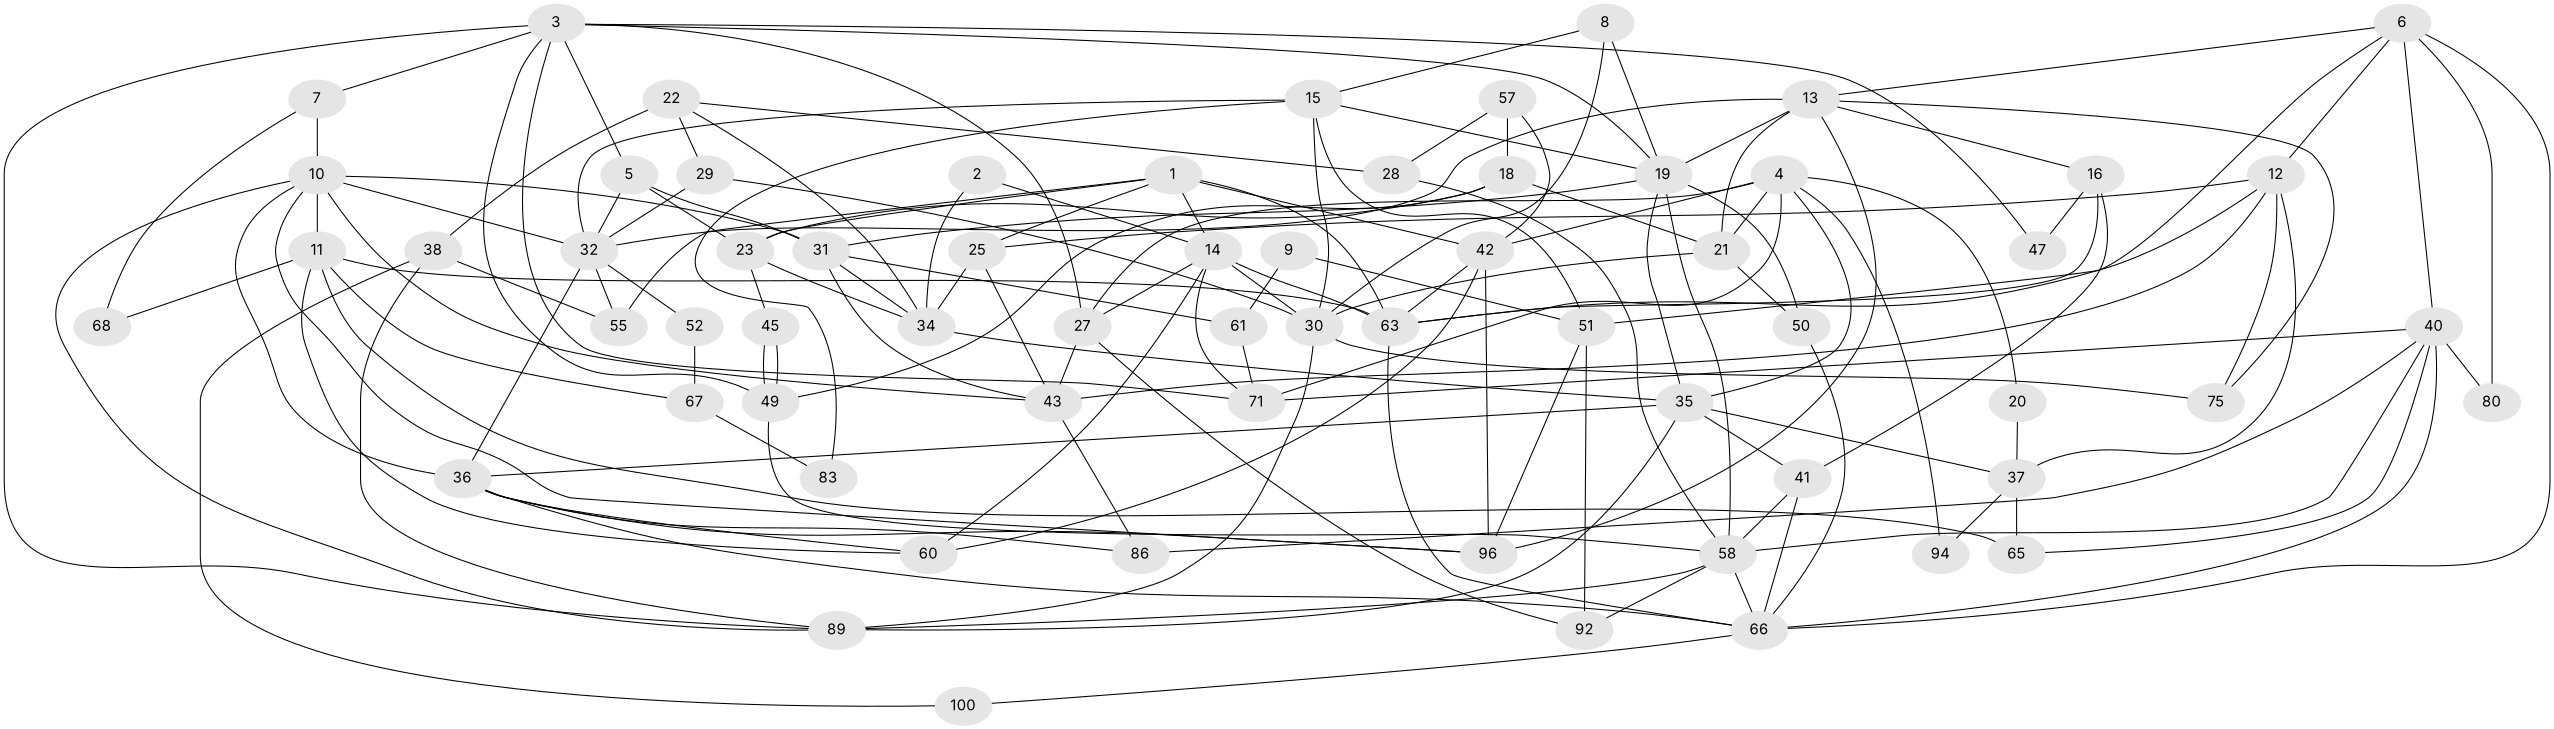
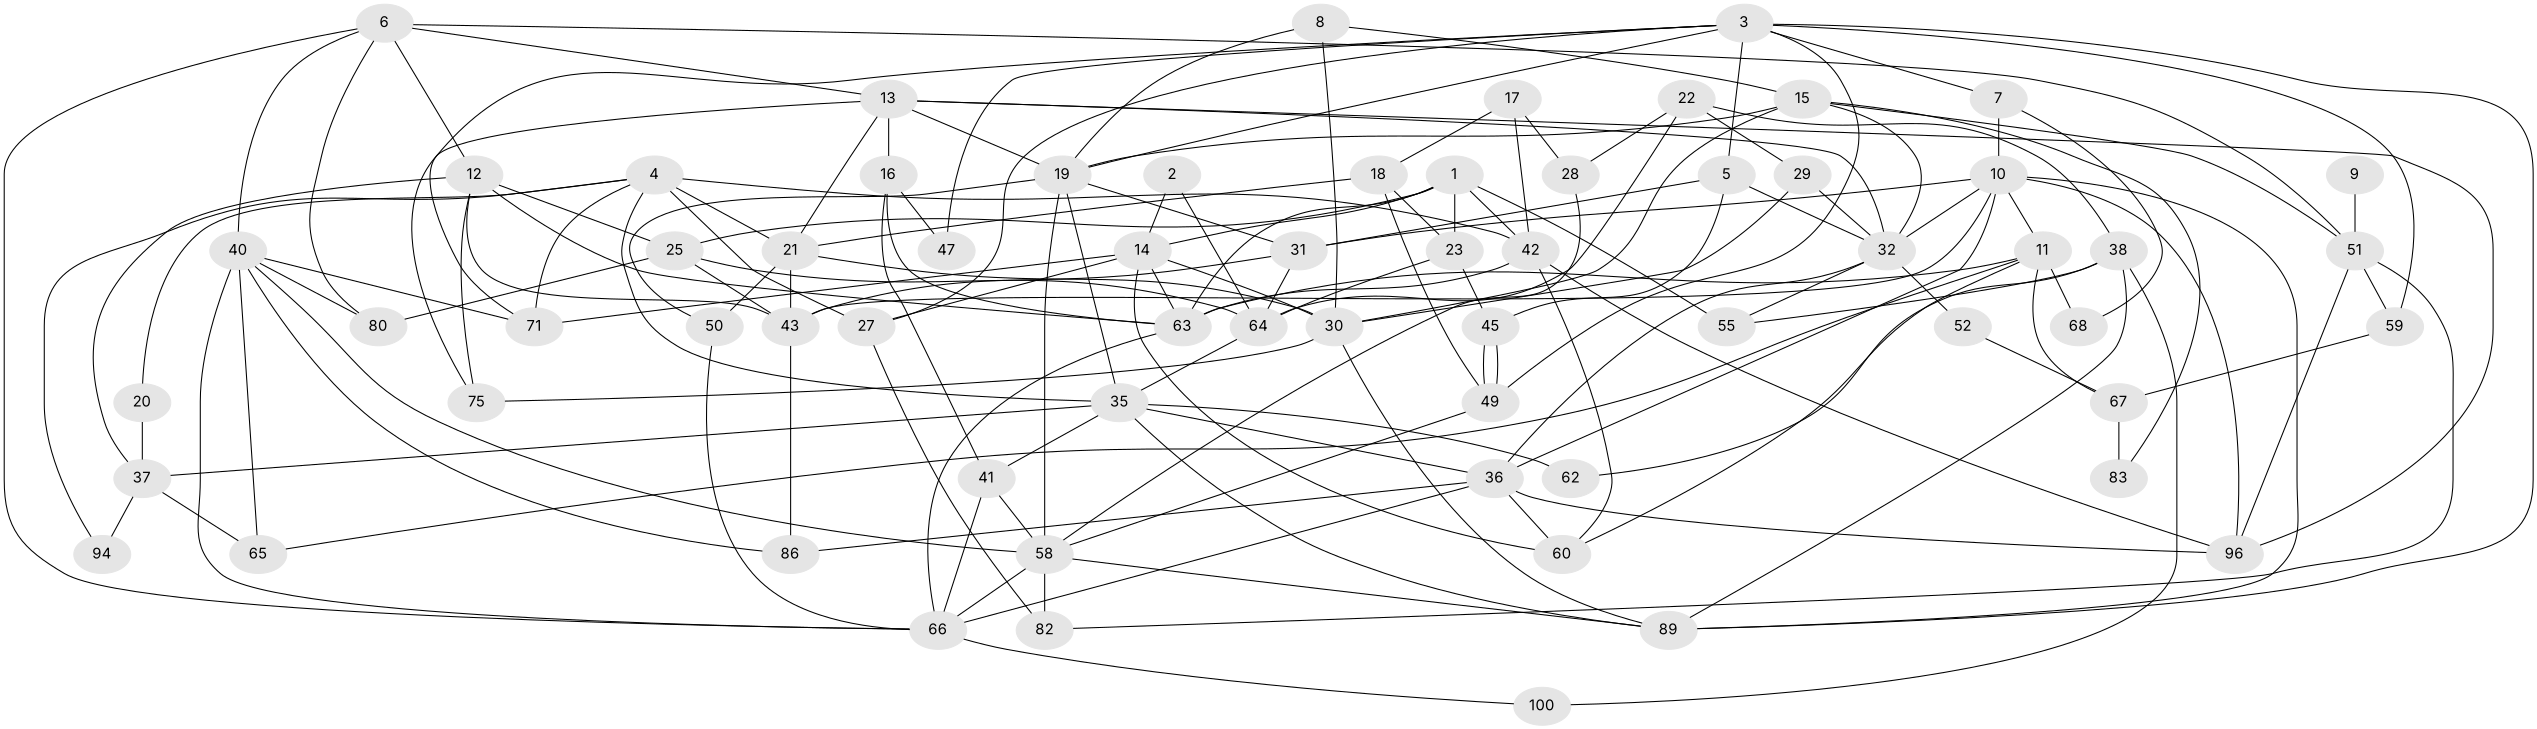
(1507, 99) -> (1513, 99)
(695, 218) -> (1697, 255)
none -> (508, 293)
(927, 327) -> (1259, 327)
(1239, 327) -> none
none -> (2395, 327)
(1068, 365) -> (791, 282)
none -> (1571, 479)
(1584, 630) -> (1045, 630)
